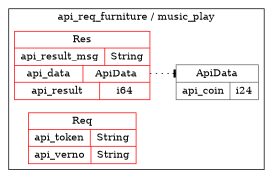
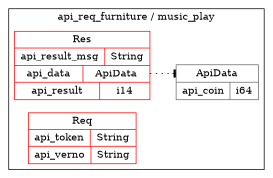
(125, 91) -> (125, 91)
(244, 91) -> (244, 91)
